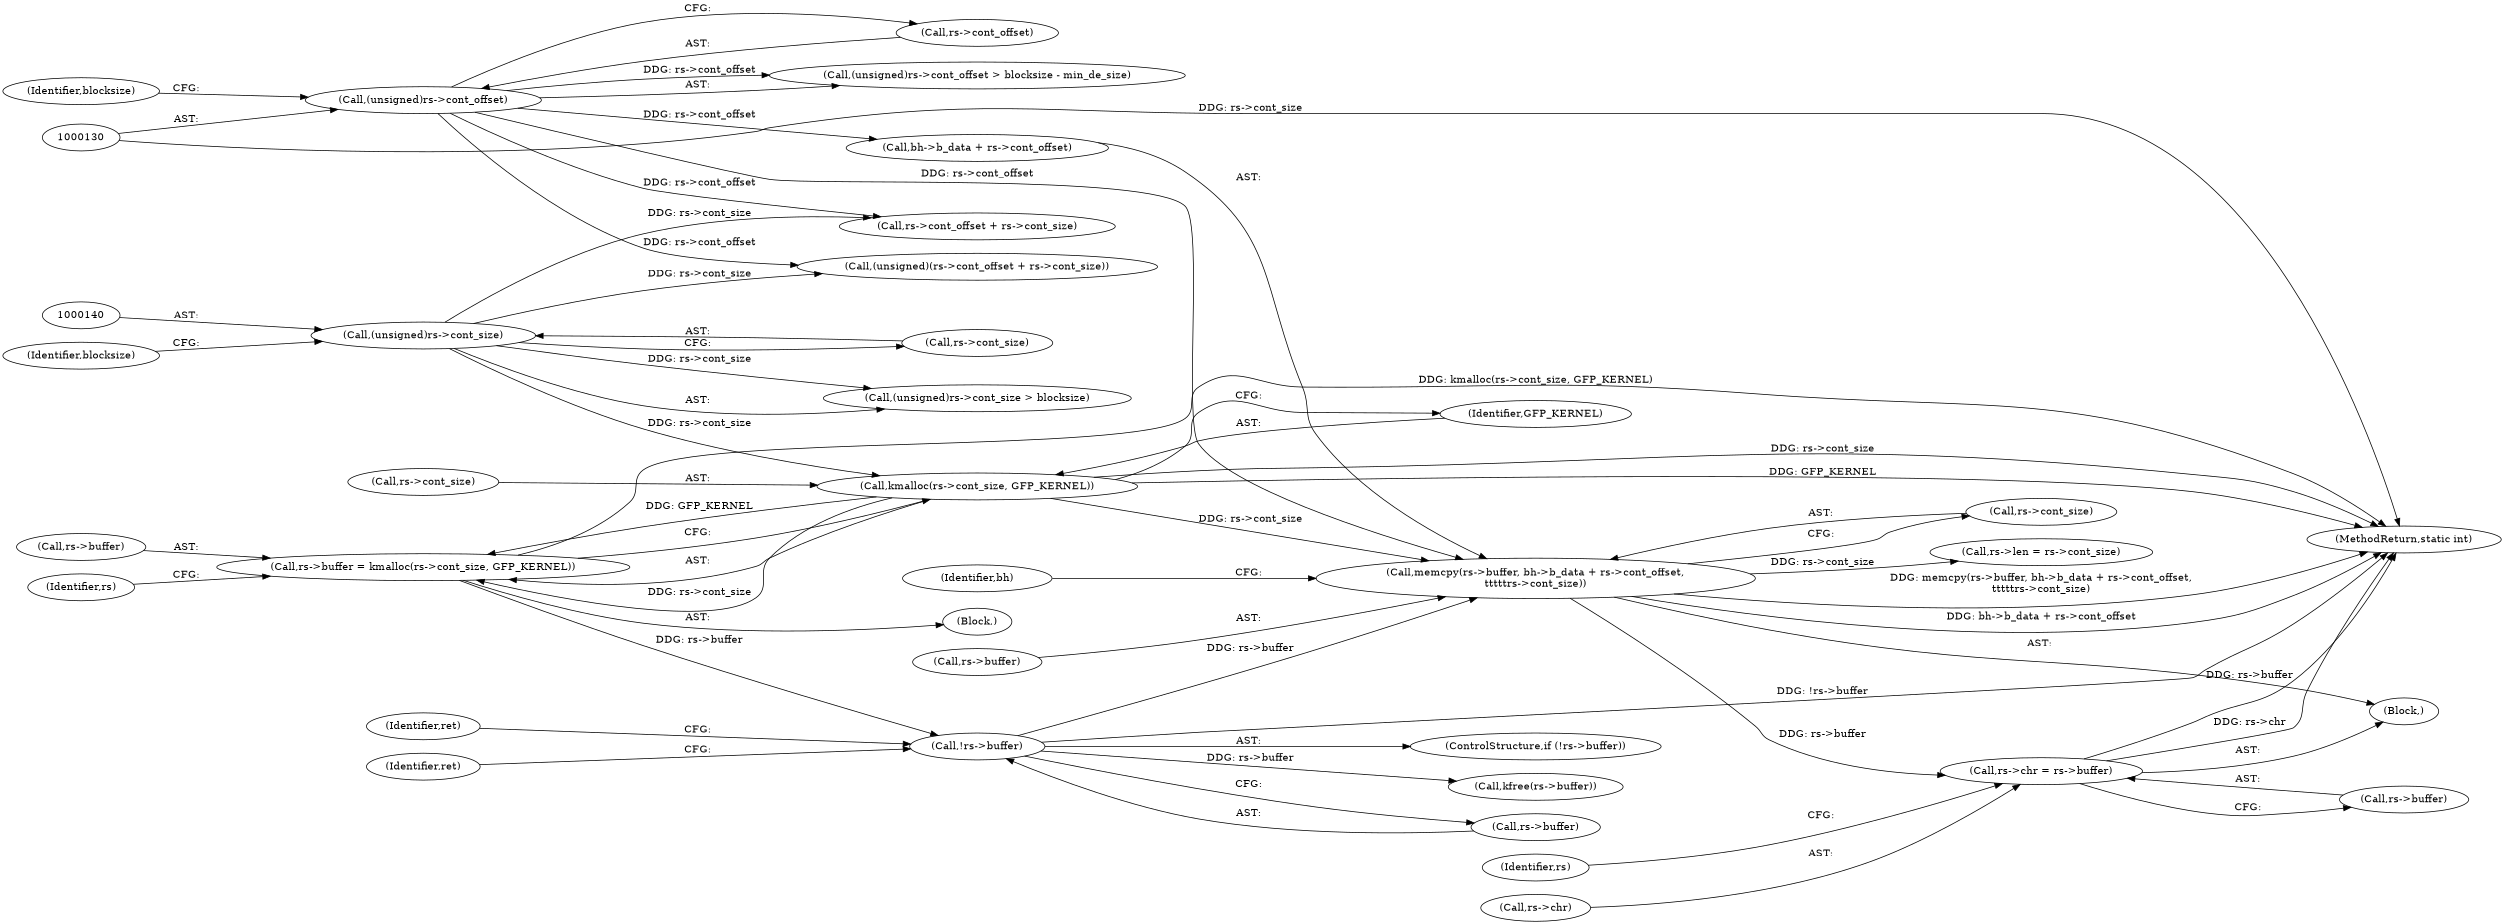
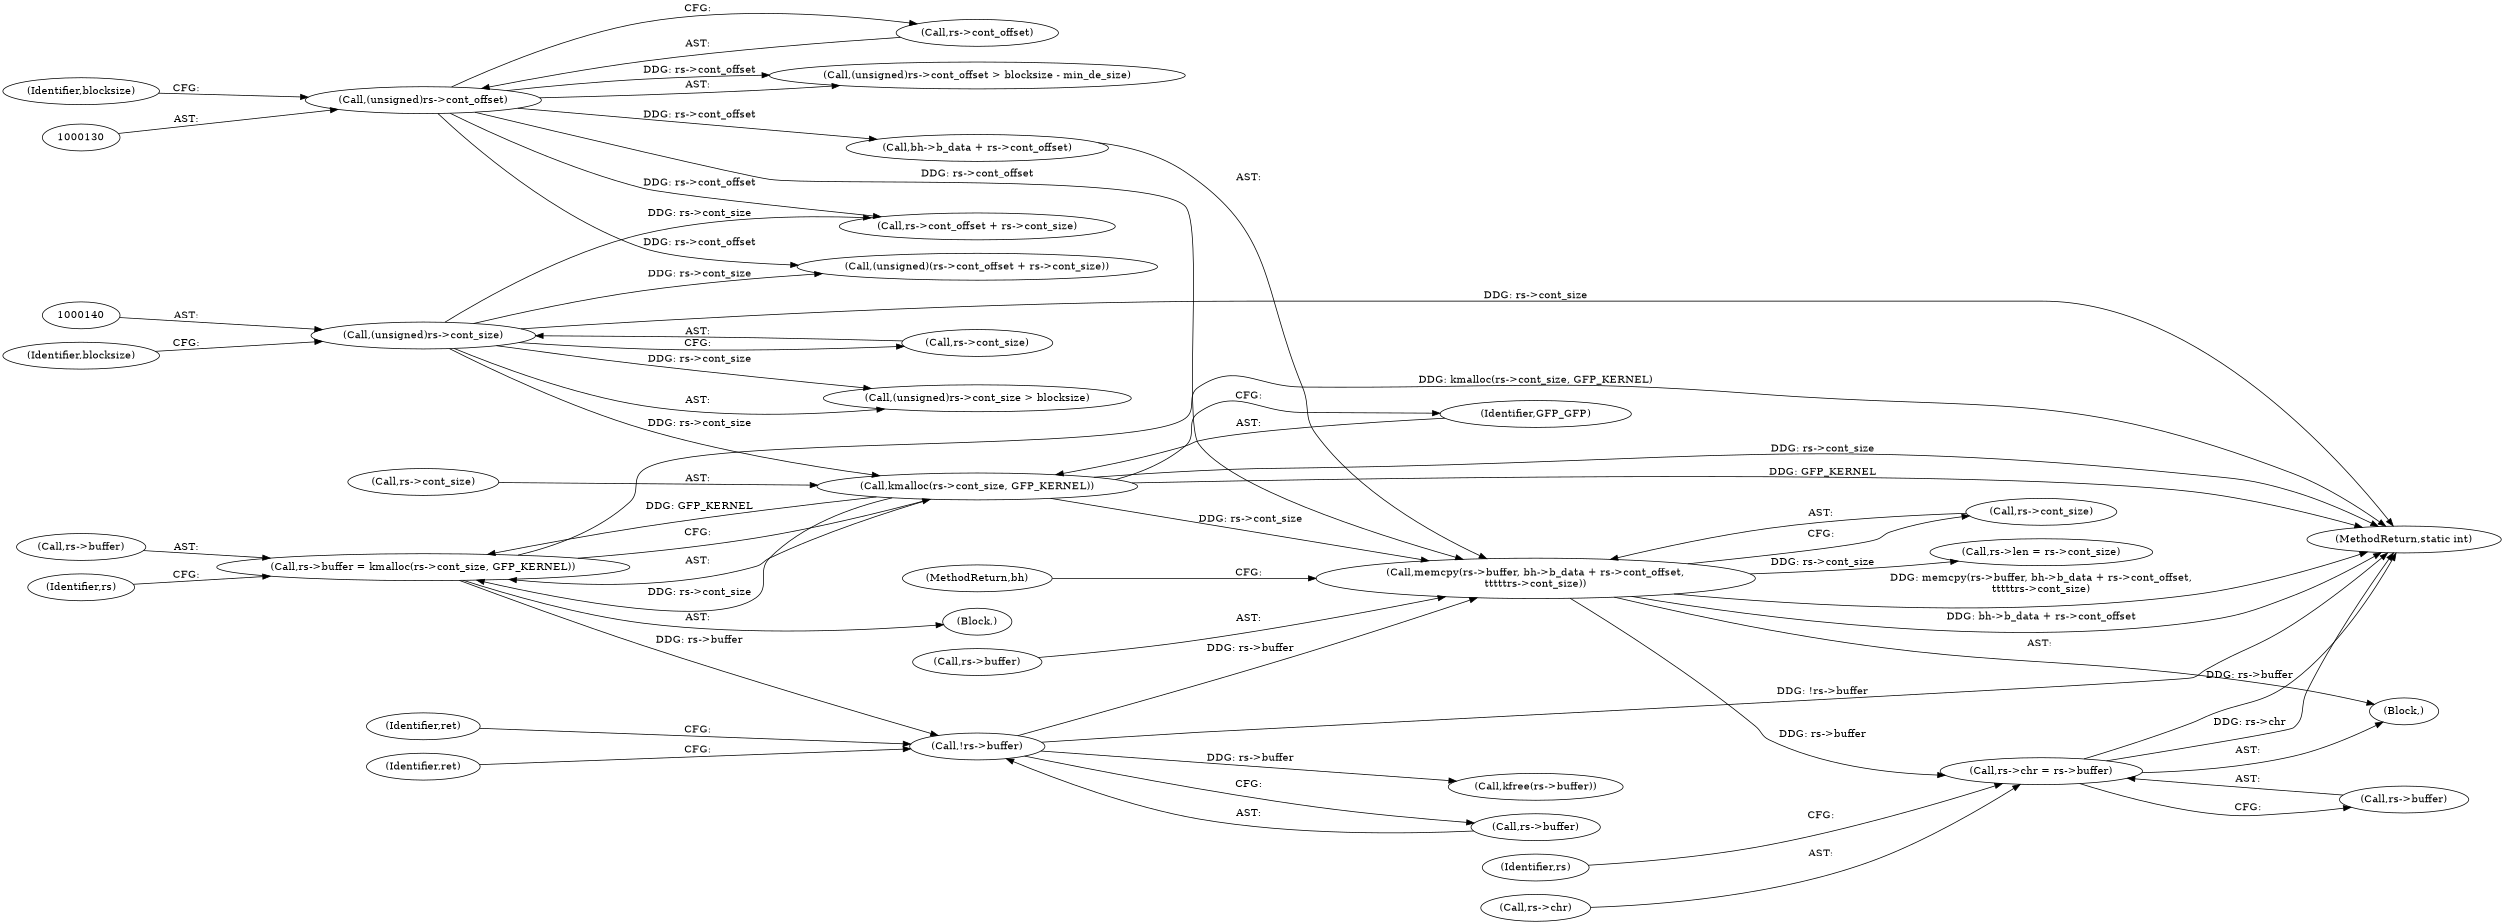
(1365, 114) -> (1492, 301)
(1536, 414) -> (1536, 414)
(977, 578) -> (977, 578)
(1536, 746) -> none
